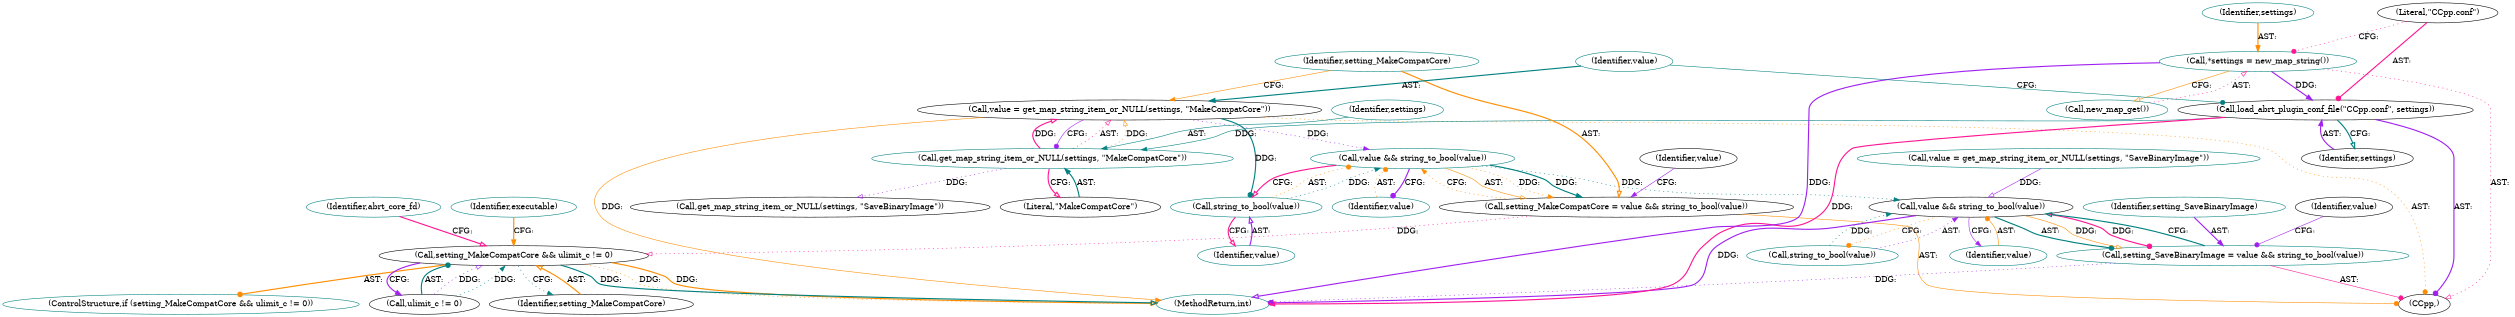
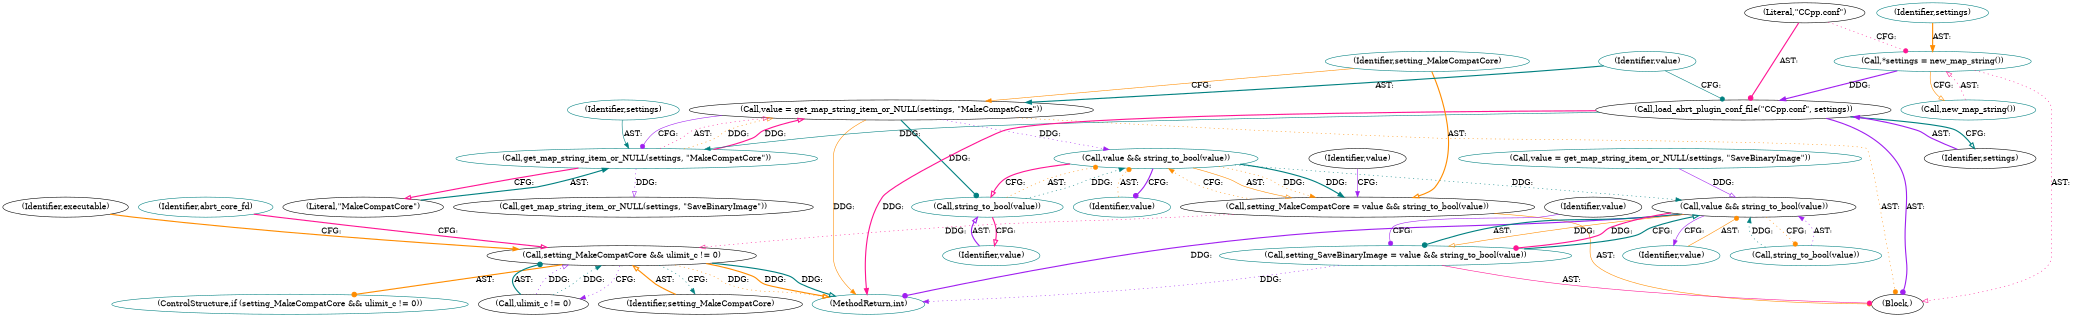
(2107, 110) -> (1968, 110)
(514, 207) -> (66, 207)
(2184, 207) -> none
(1786, 222) -> none
(389, 276) -> (607, 286)
(2424, 304) -> (1897, 304)
